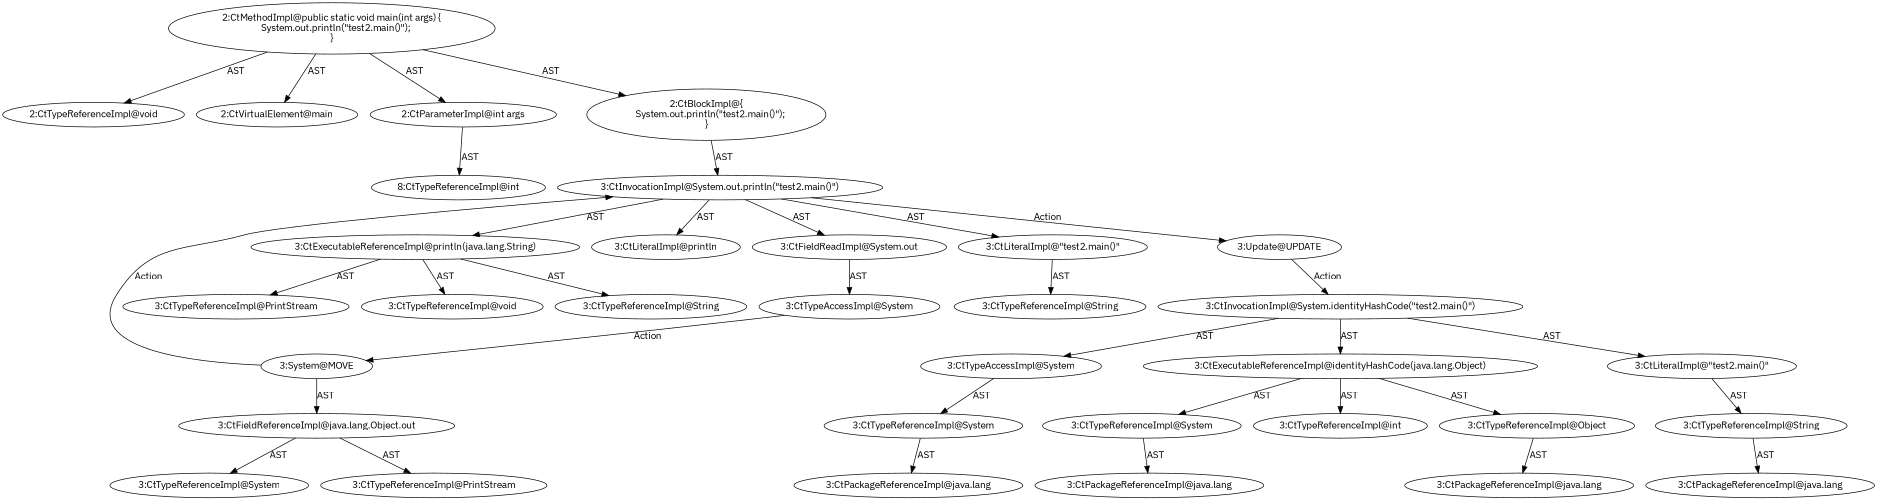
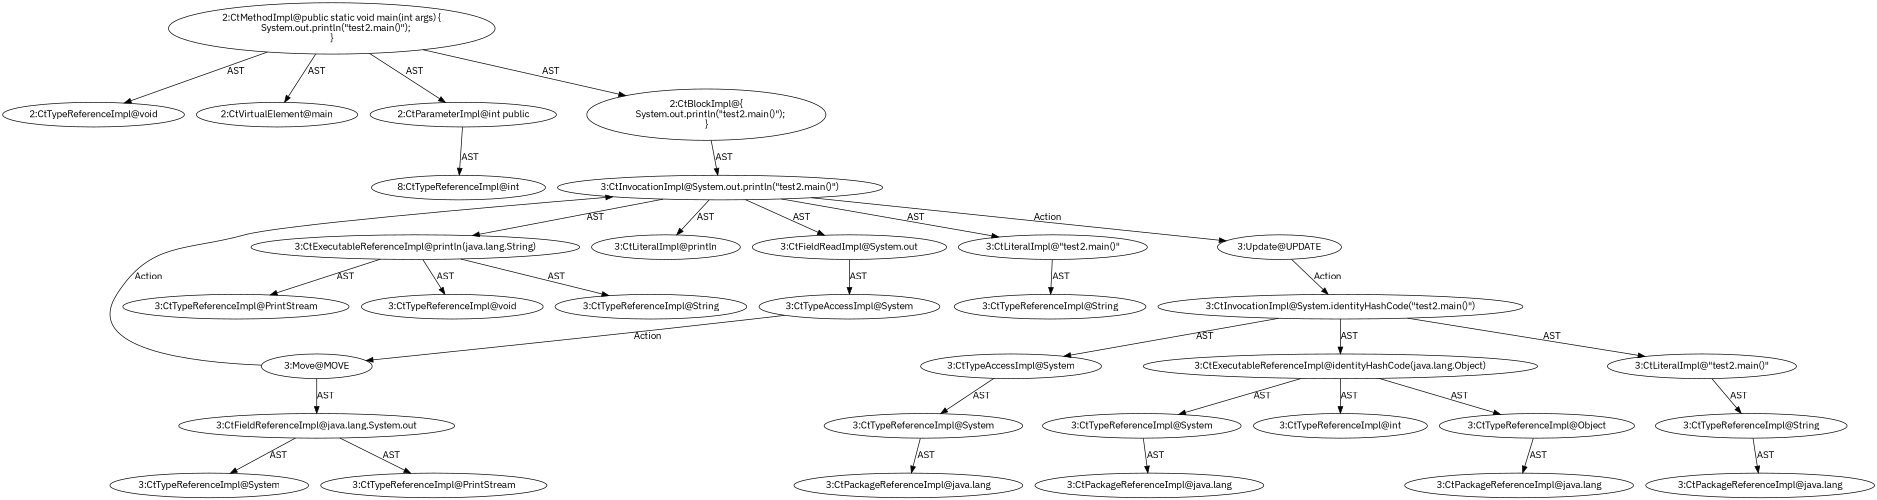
(463, 115) -> (463, 115)
(317, 366) -> (317, 366)
(317, 426) -> (317, 426)
